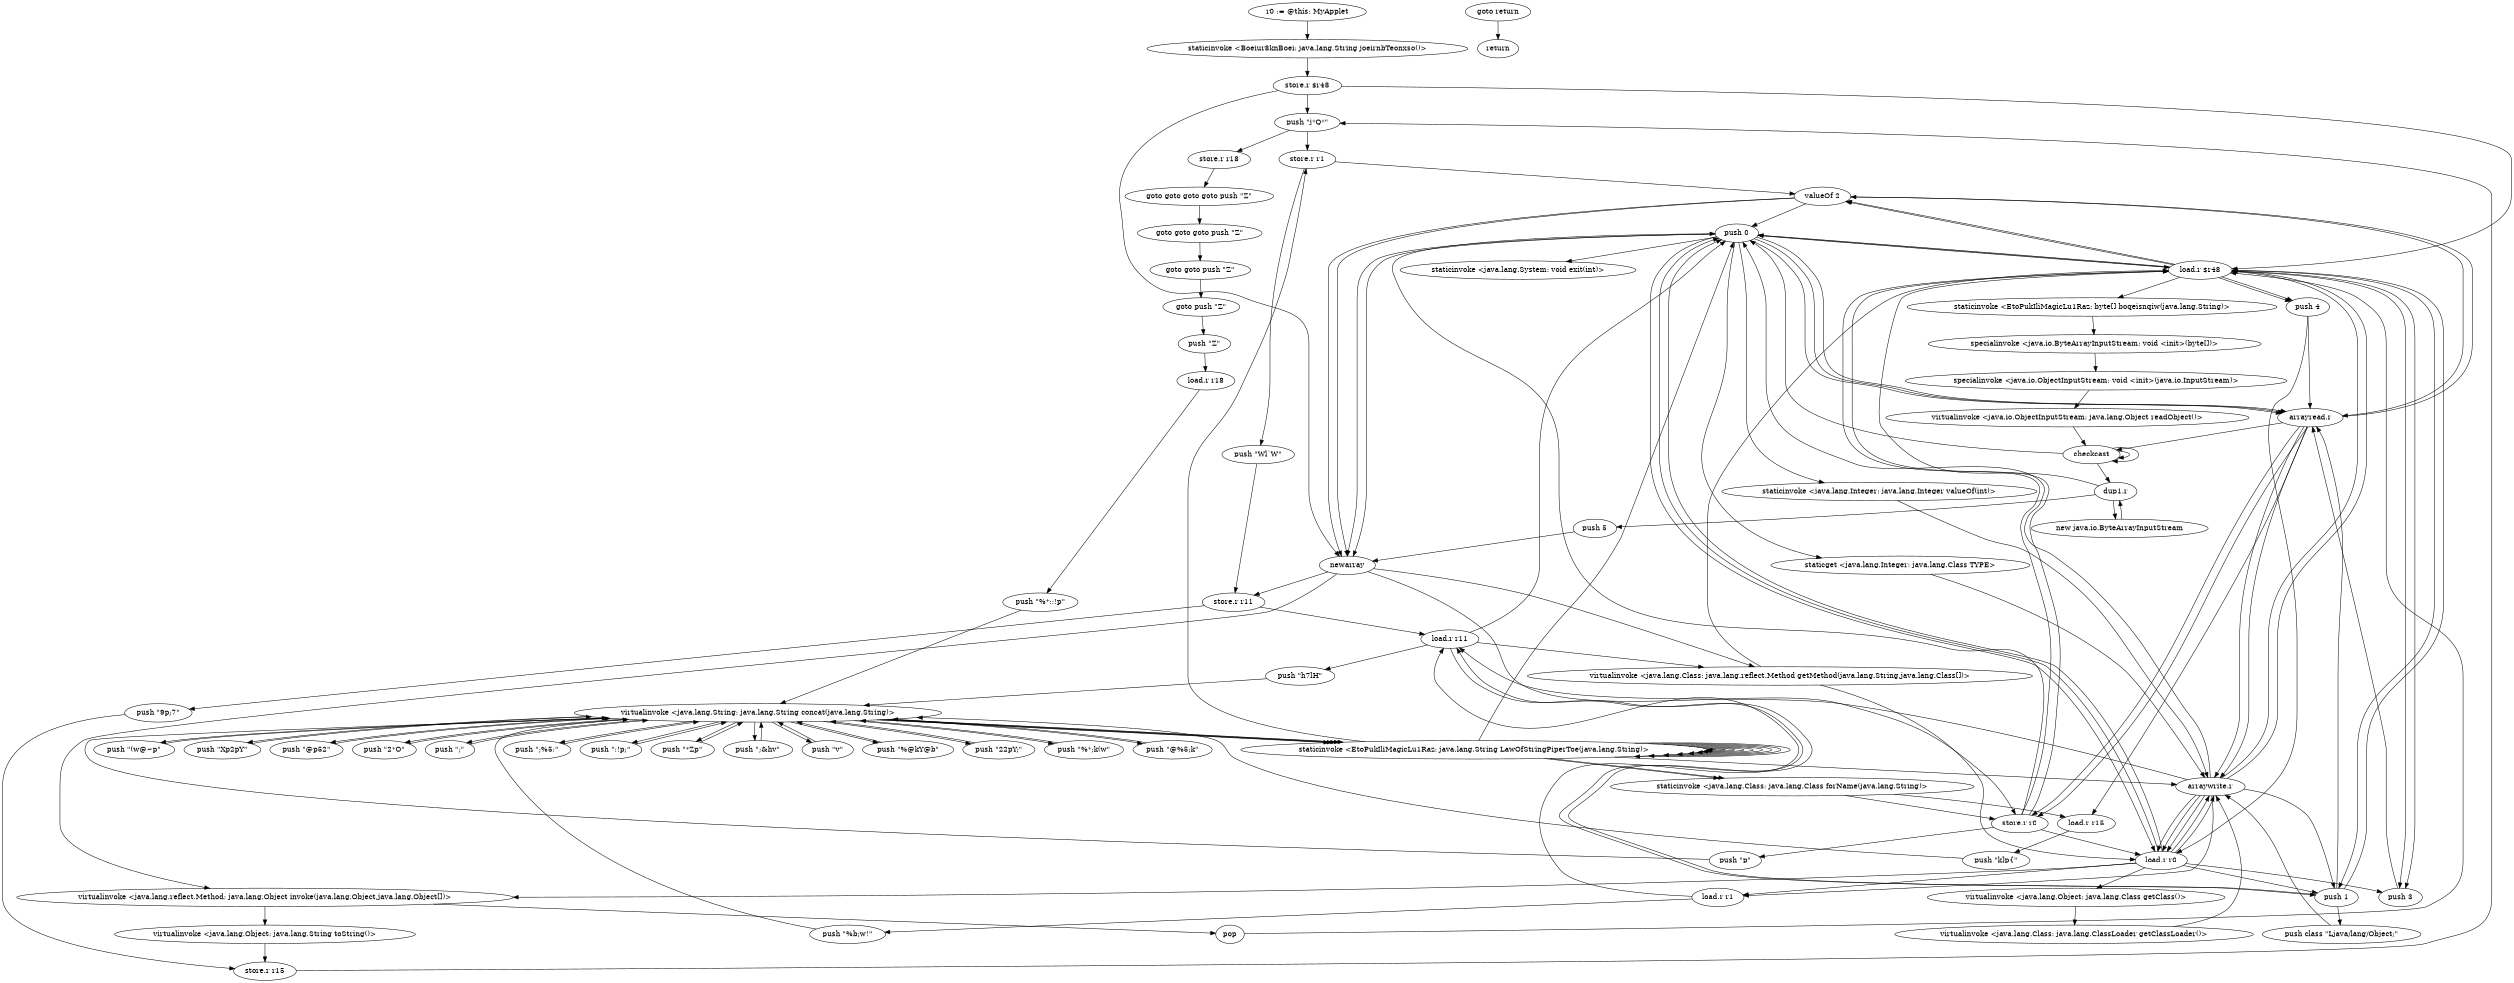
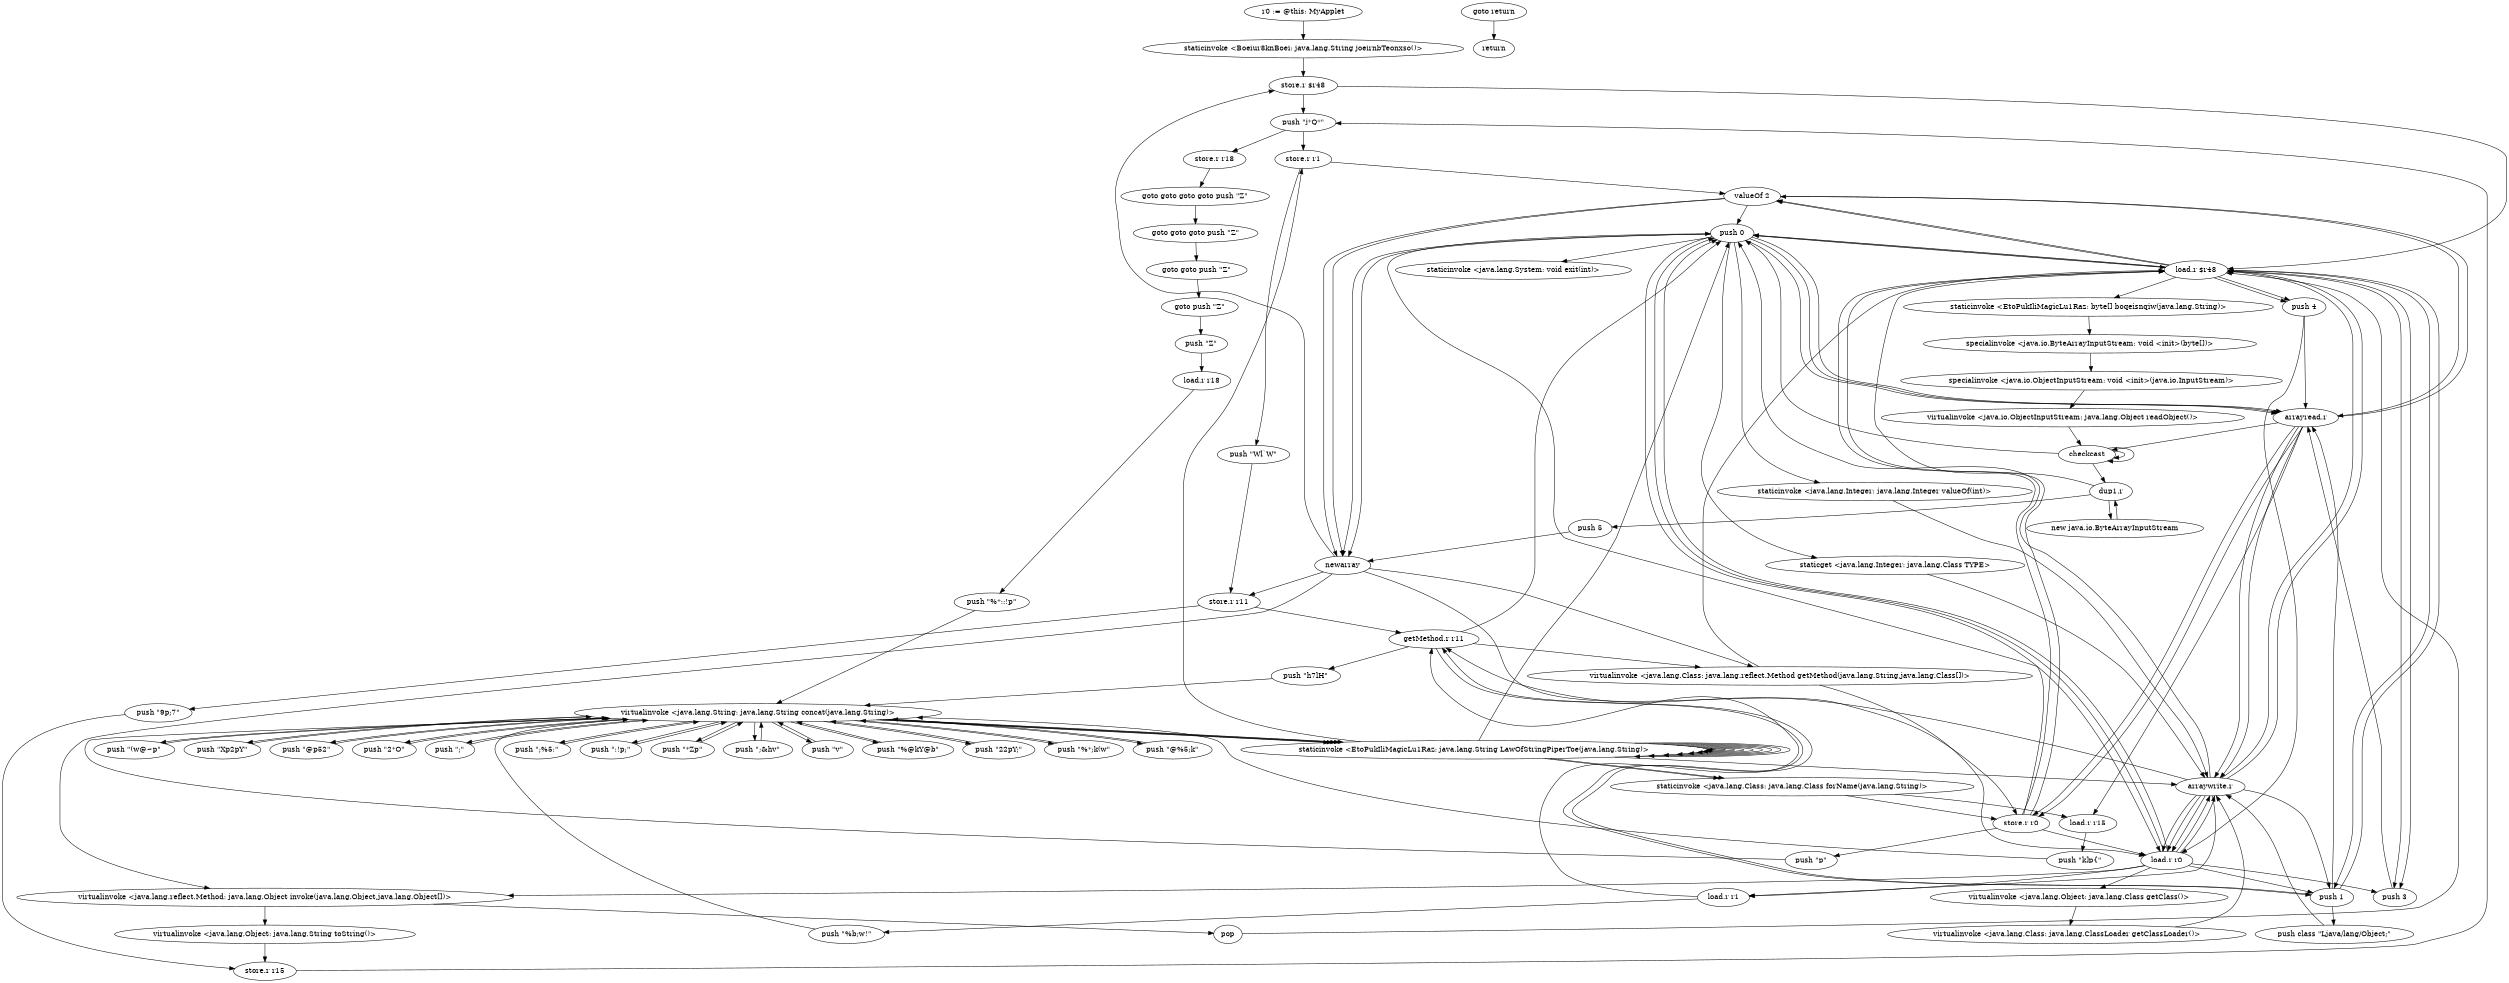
(1197, 293) -> (1216, 292)
(1450, 639) -> (1434, 639)
